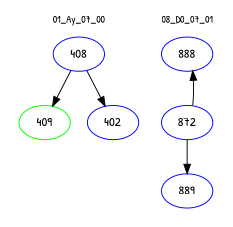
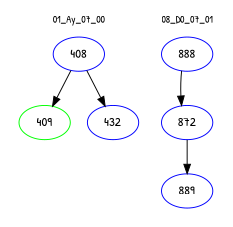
(194, 93) -> (181, 83)
(113, 123) -> (113, 123)
